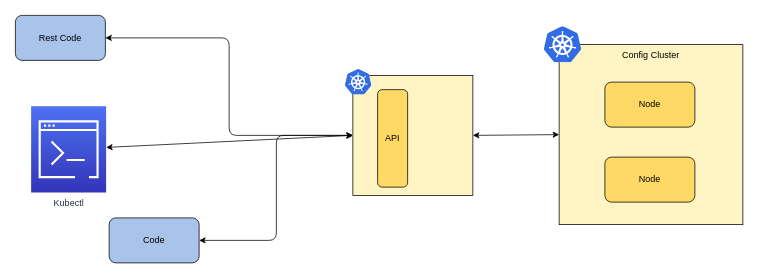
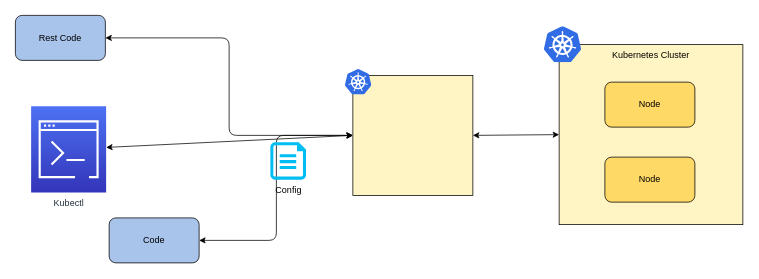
(651, 55) -> (651, 55)
(393, 138) -> none
none -> (288, 161)
